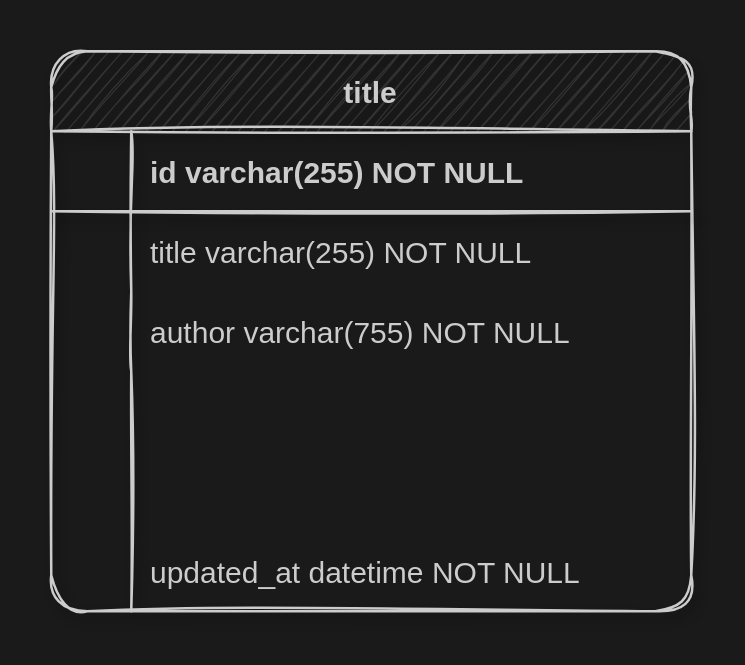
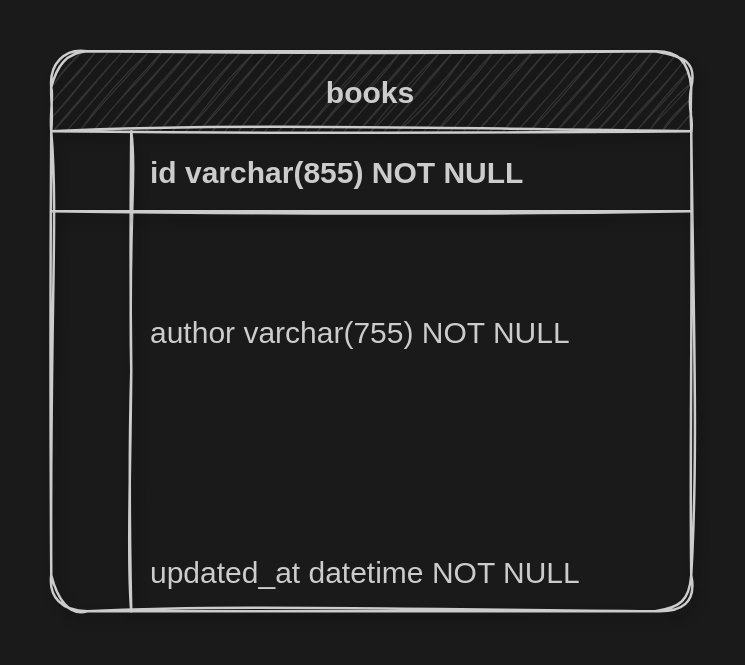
(370, 93) -> (370, 93)
(336, 173) -> (336, 173)
(411, 251) -> none
